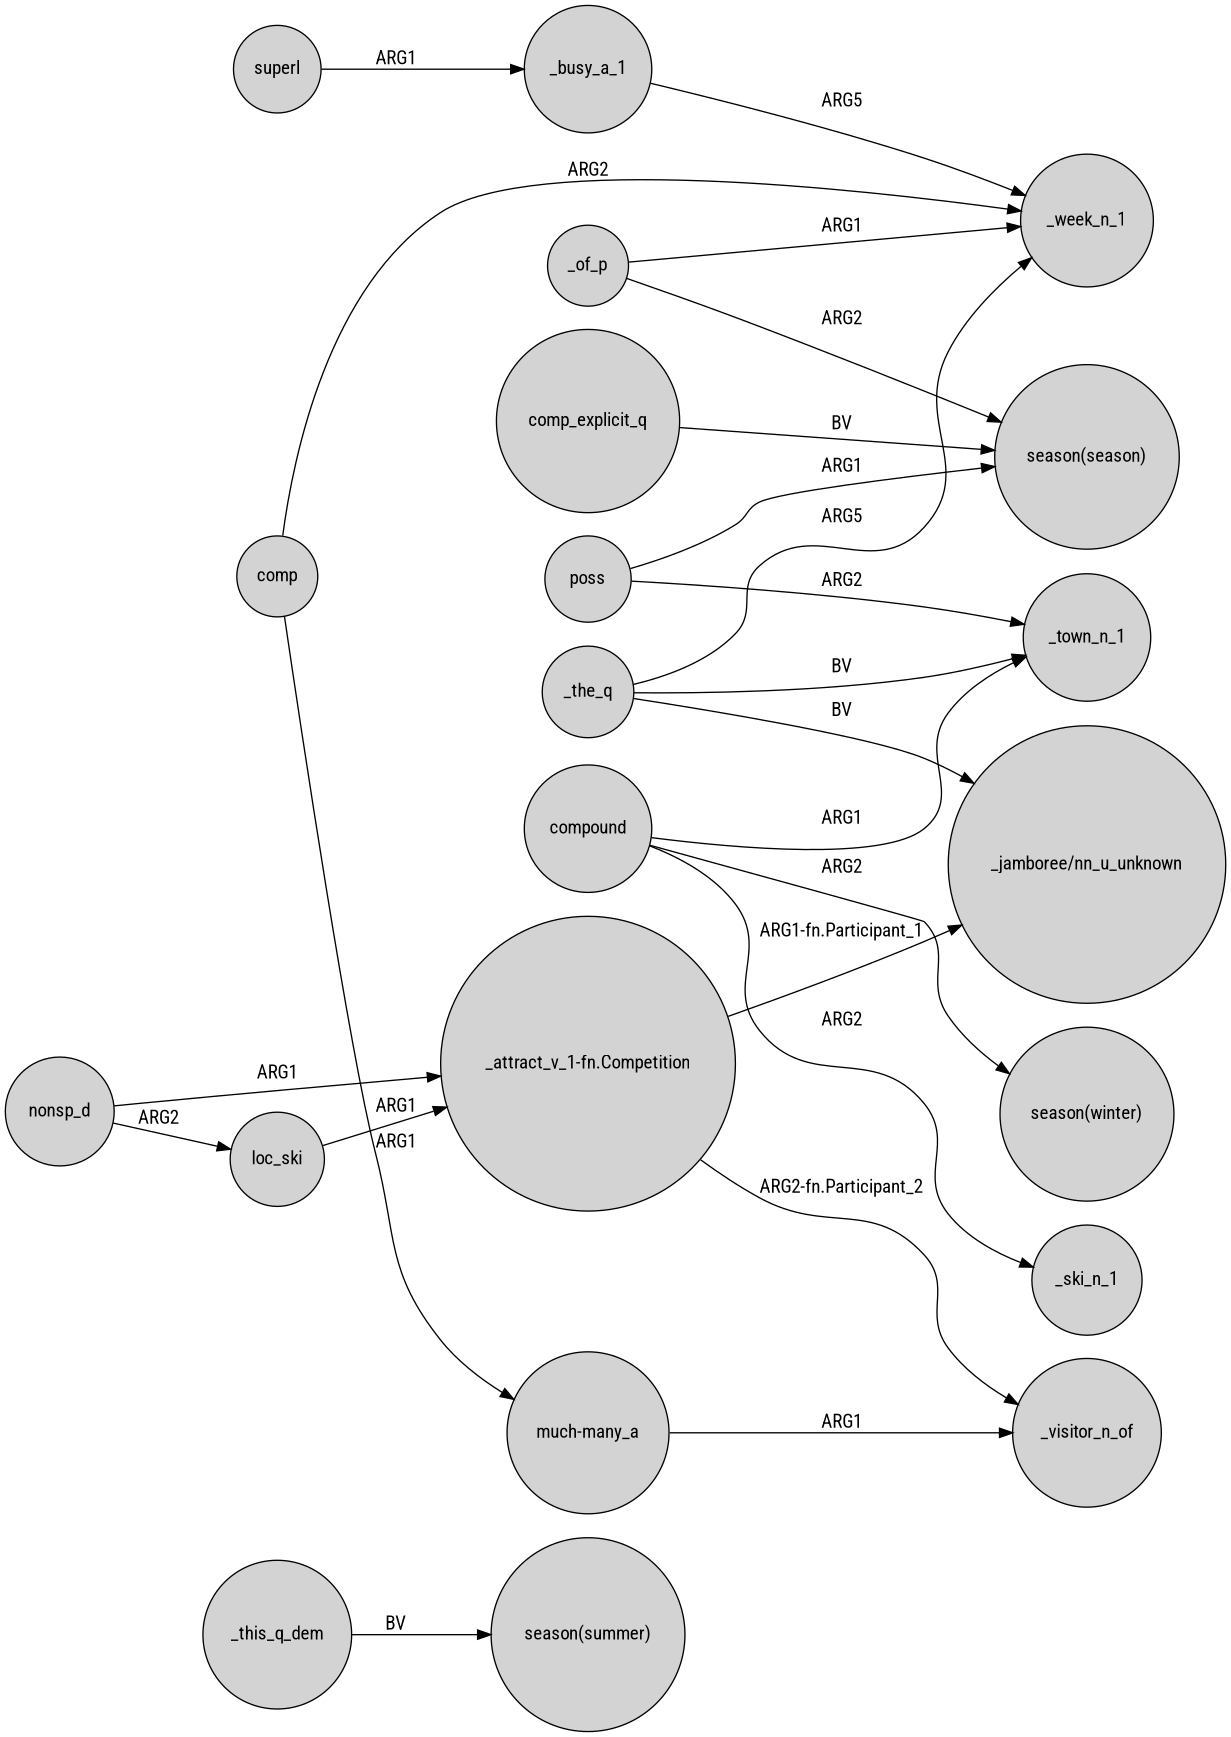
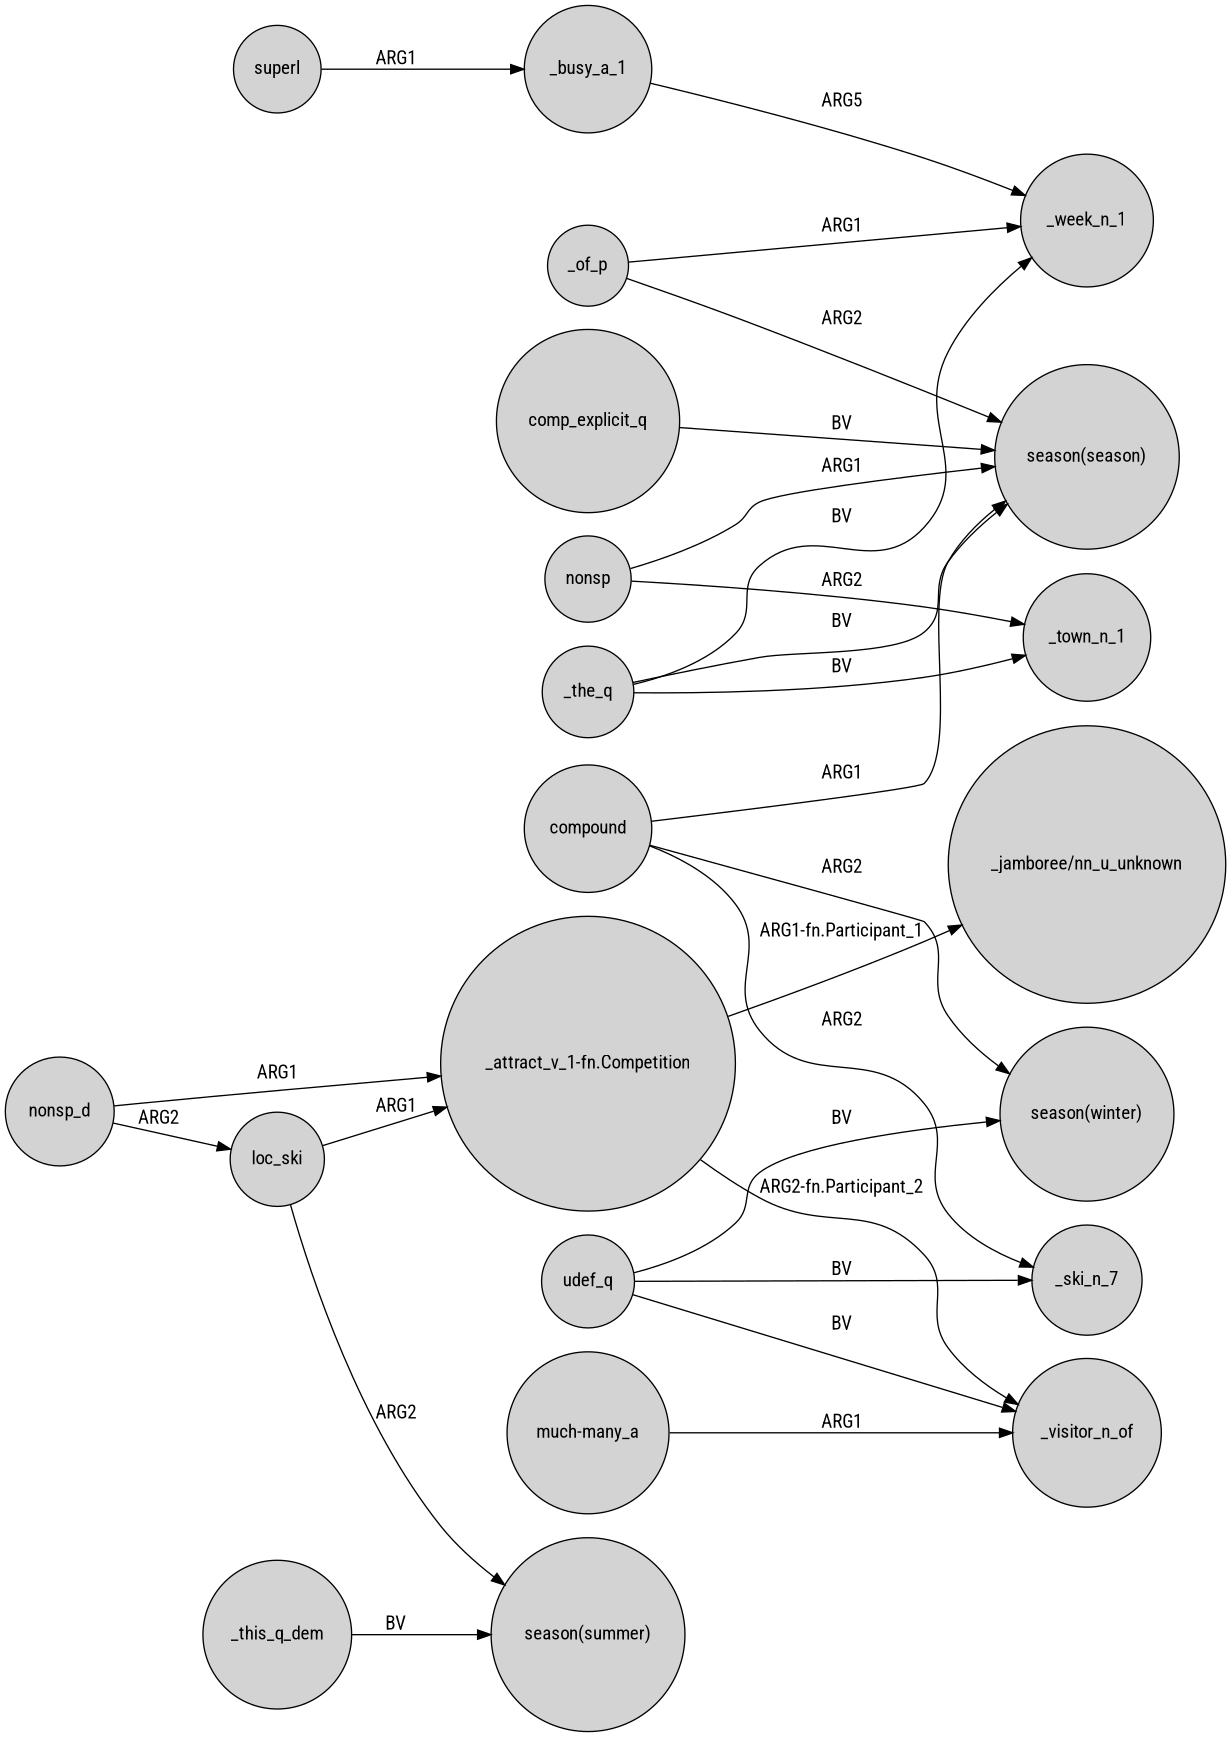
(842, 517) -> (842, 517)
(277, 576) -> none
(588, 579) -> (588, 579)
(801, 727) -> (852, 651)
(892, 842) -> (929, 774)
(1087, 1280) -> (1087, 1280)
none -> (588, 1281)
none -> (367, 1406)
